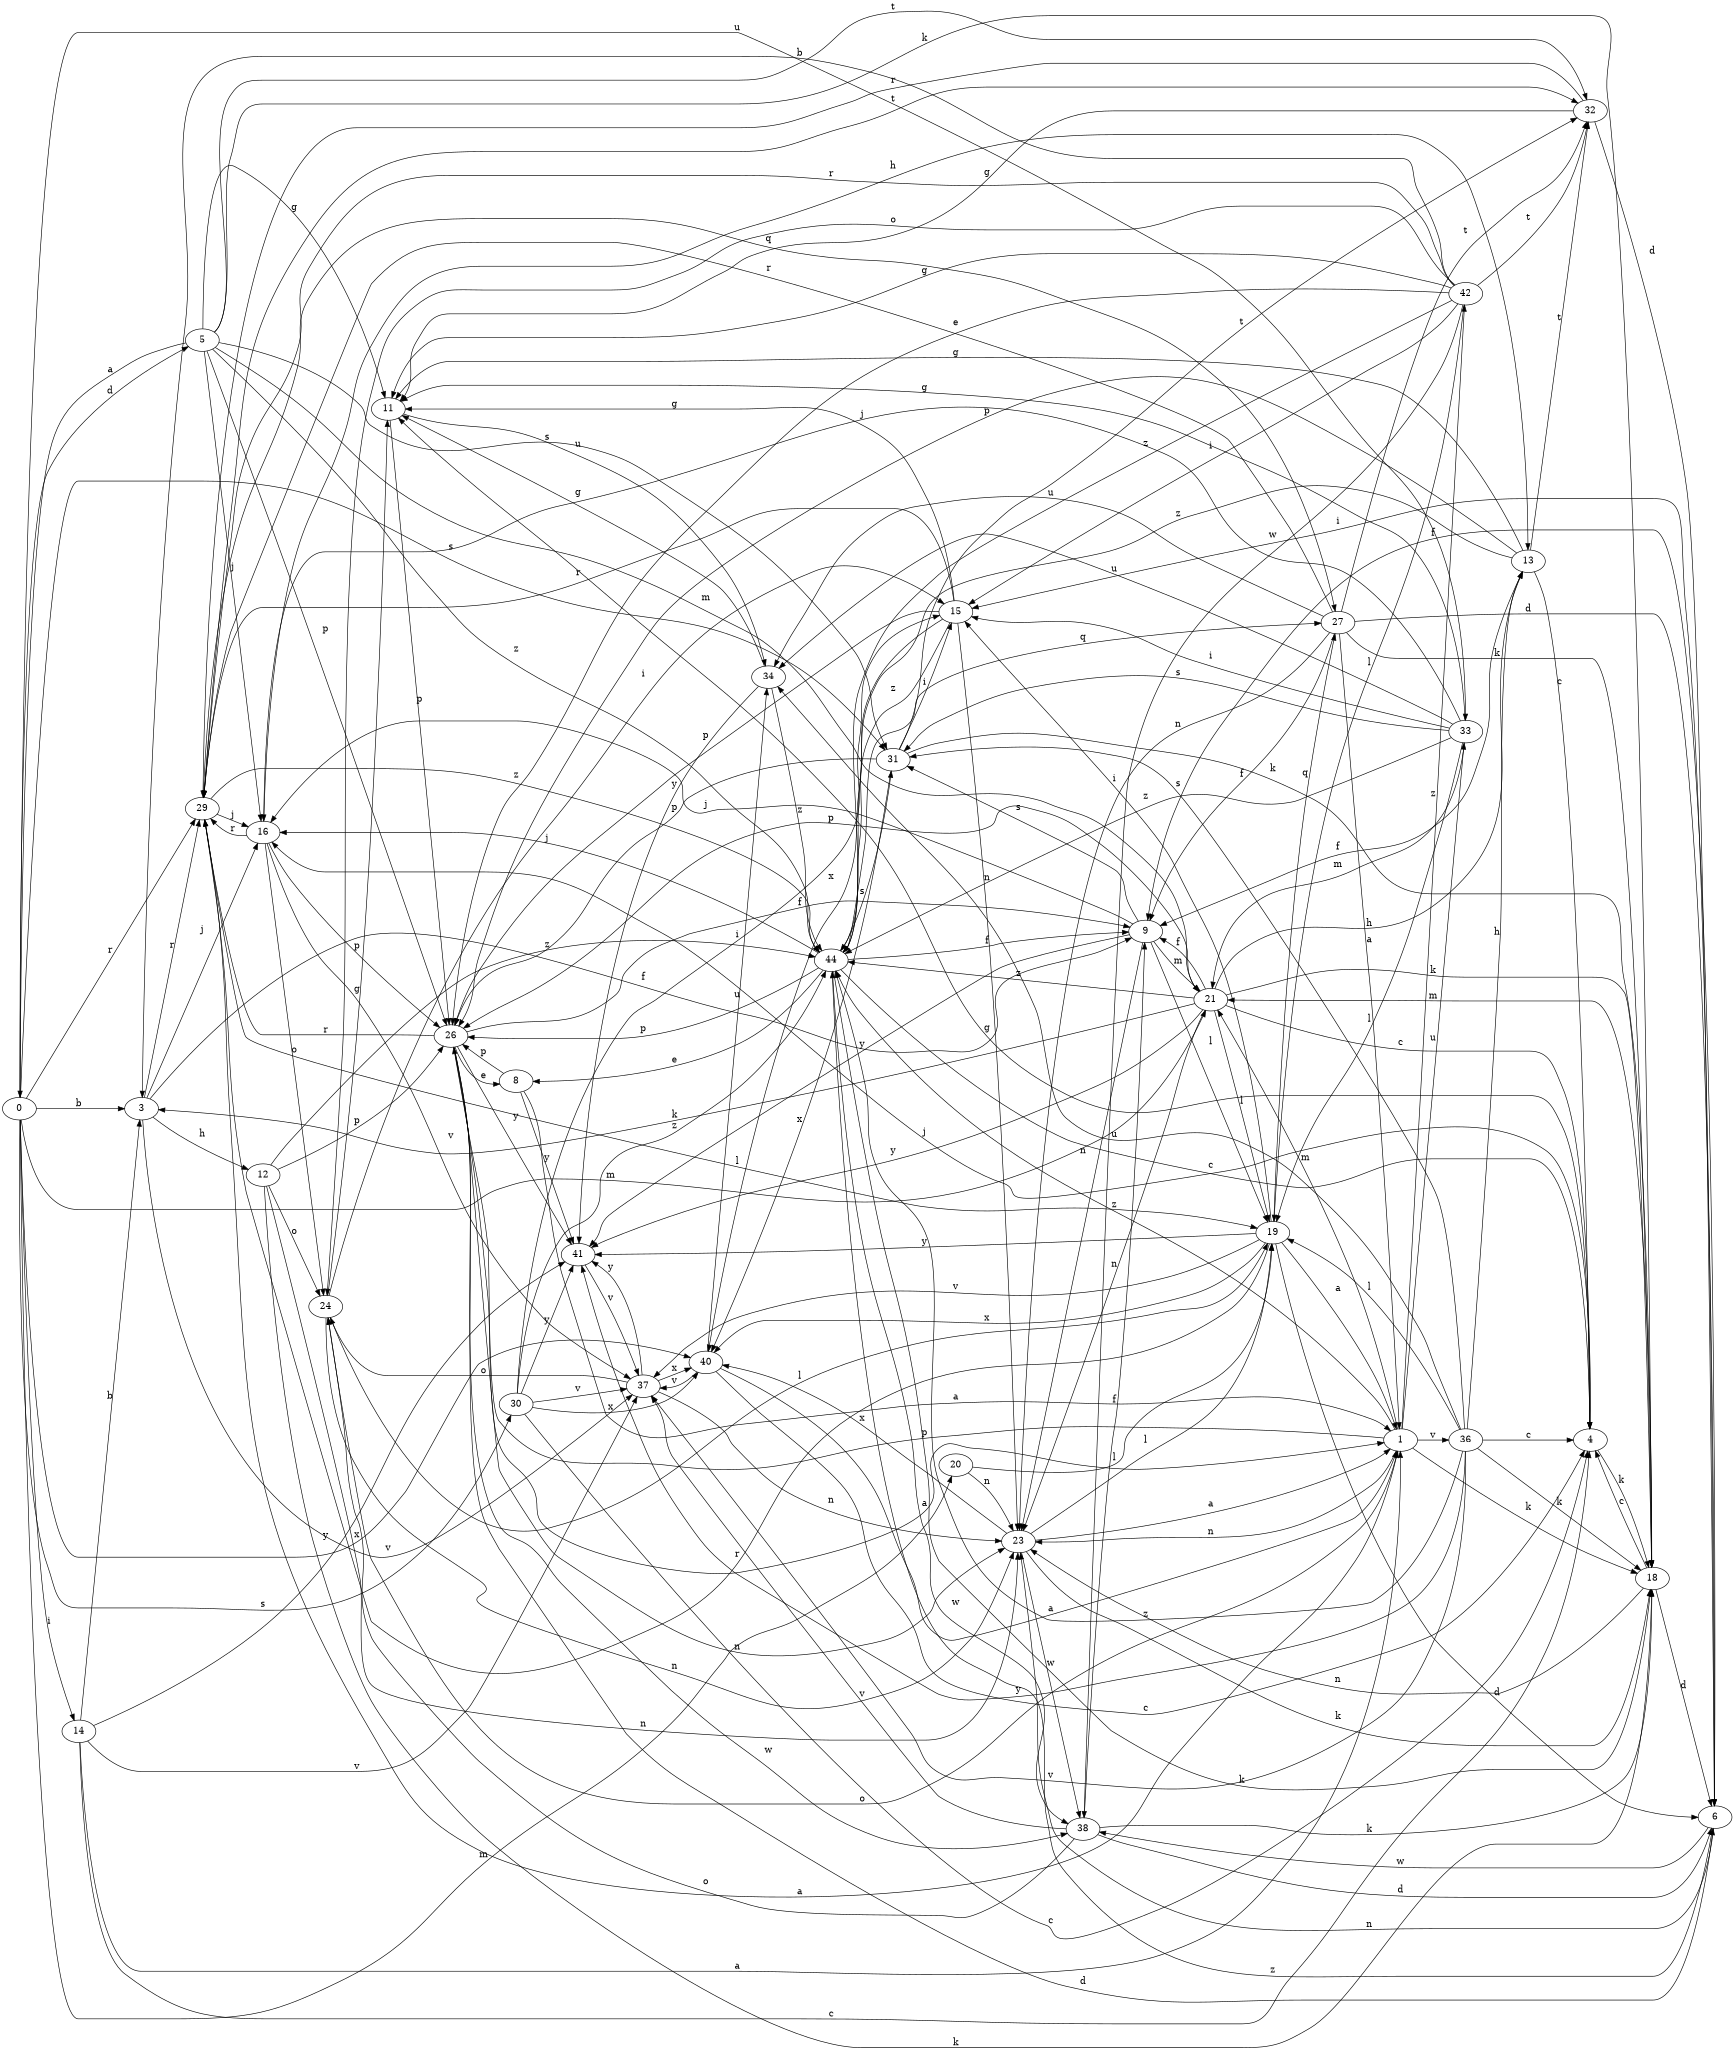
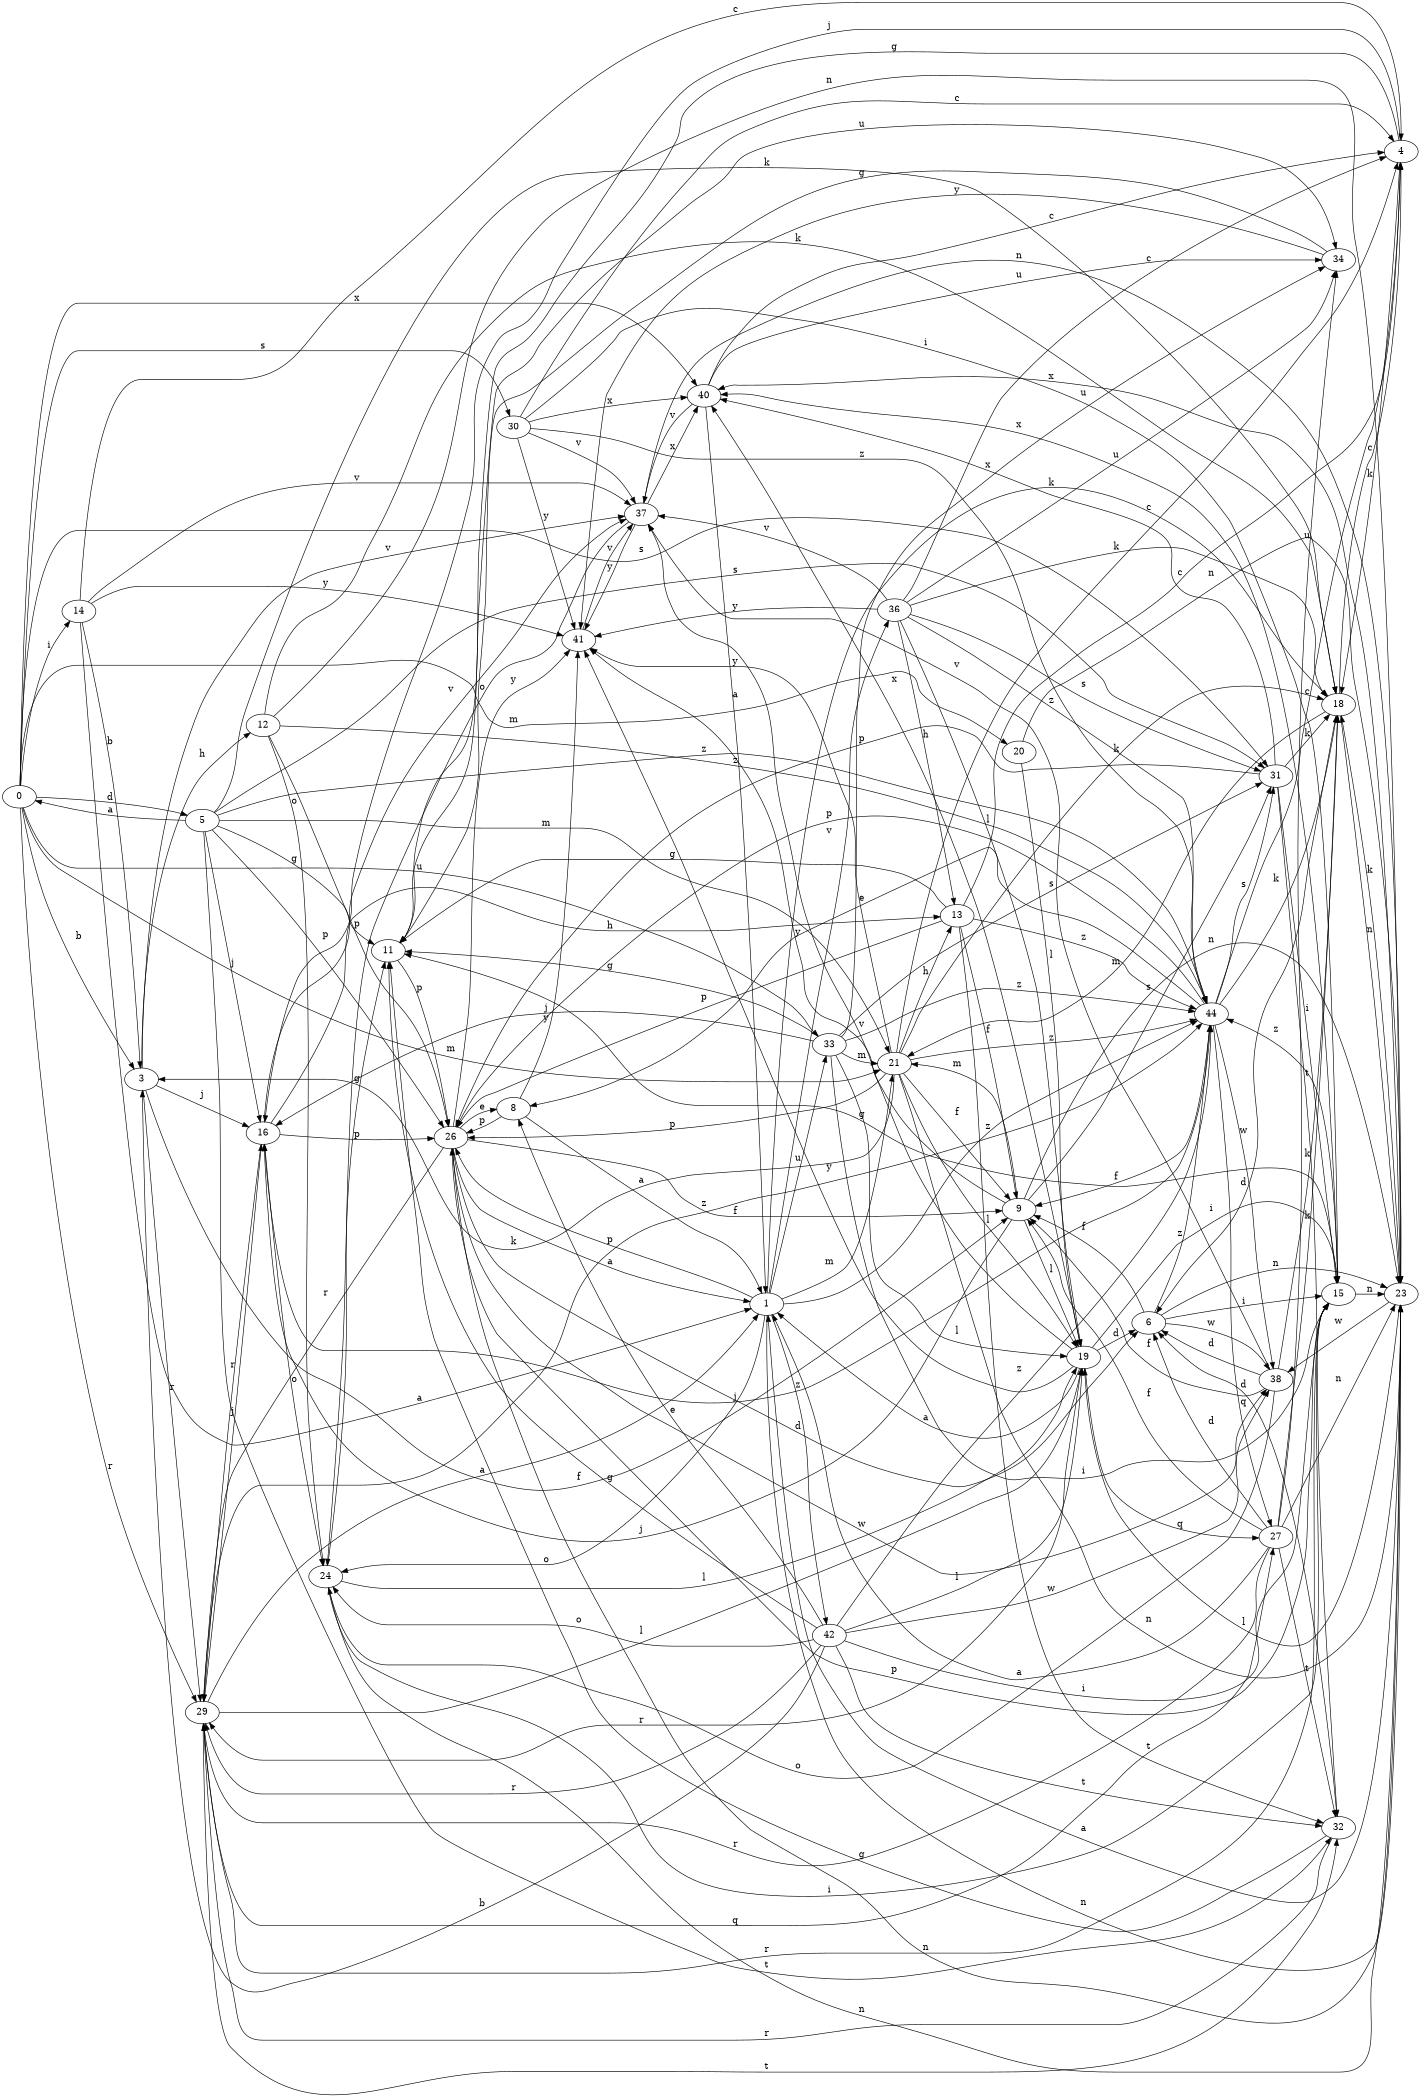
(789, 432) -> (651, 1388)
(798, 817) -> none
